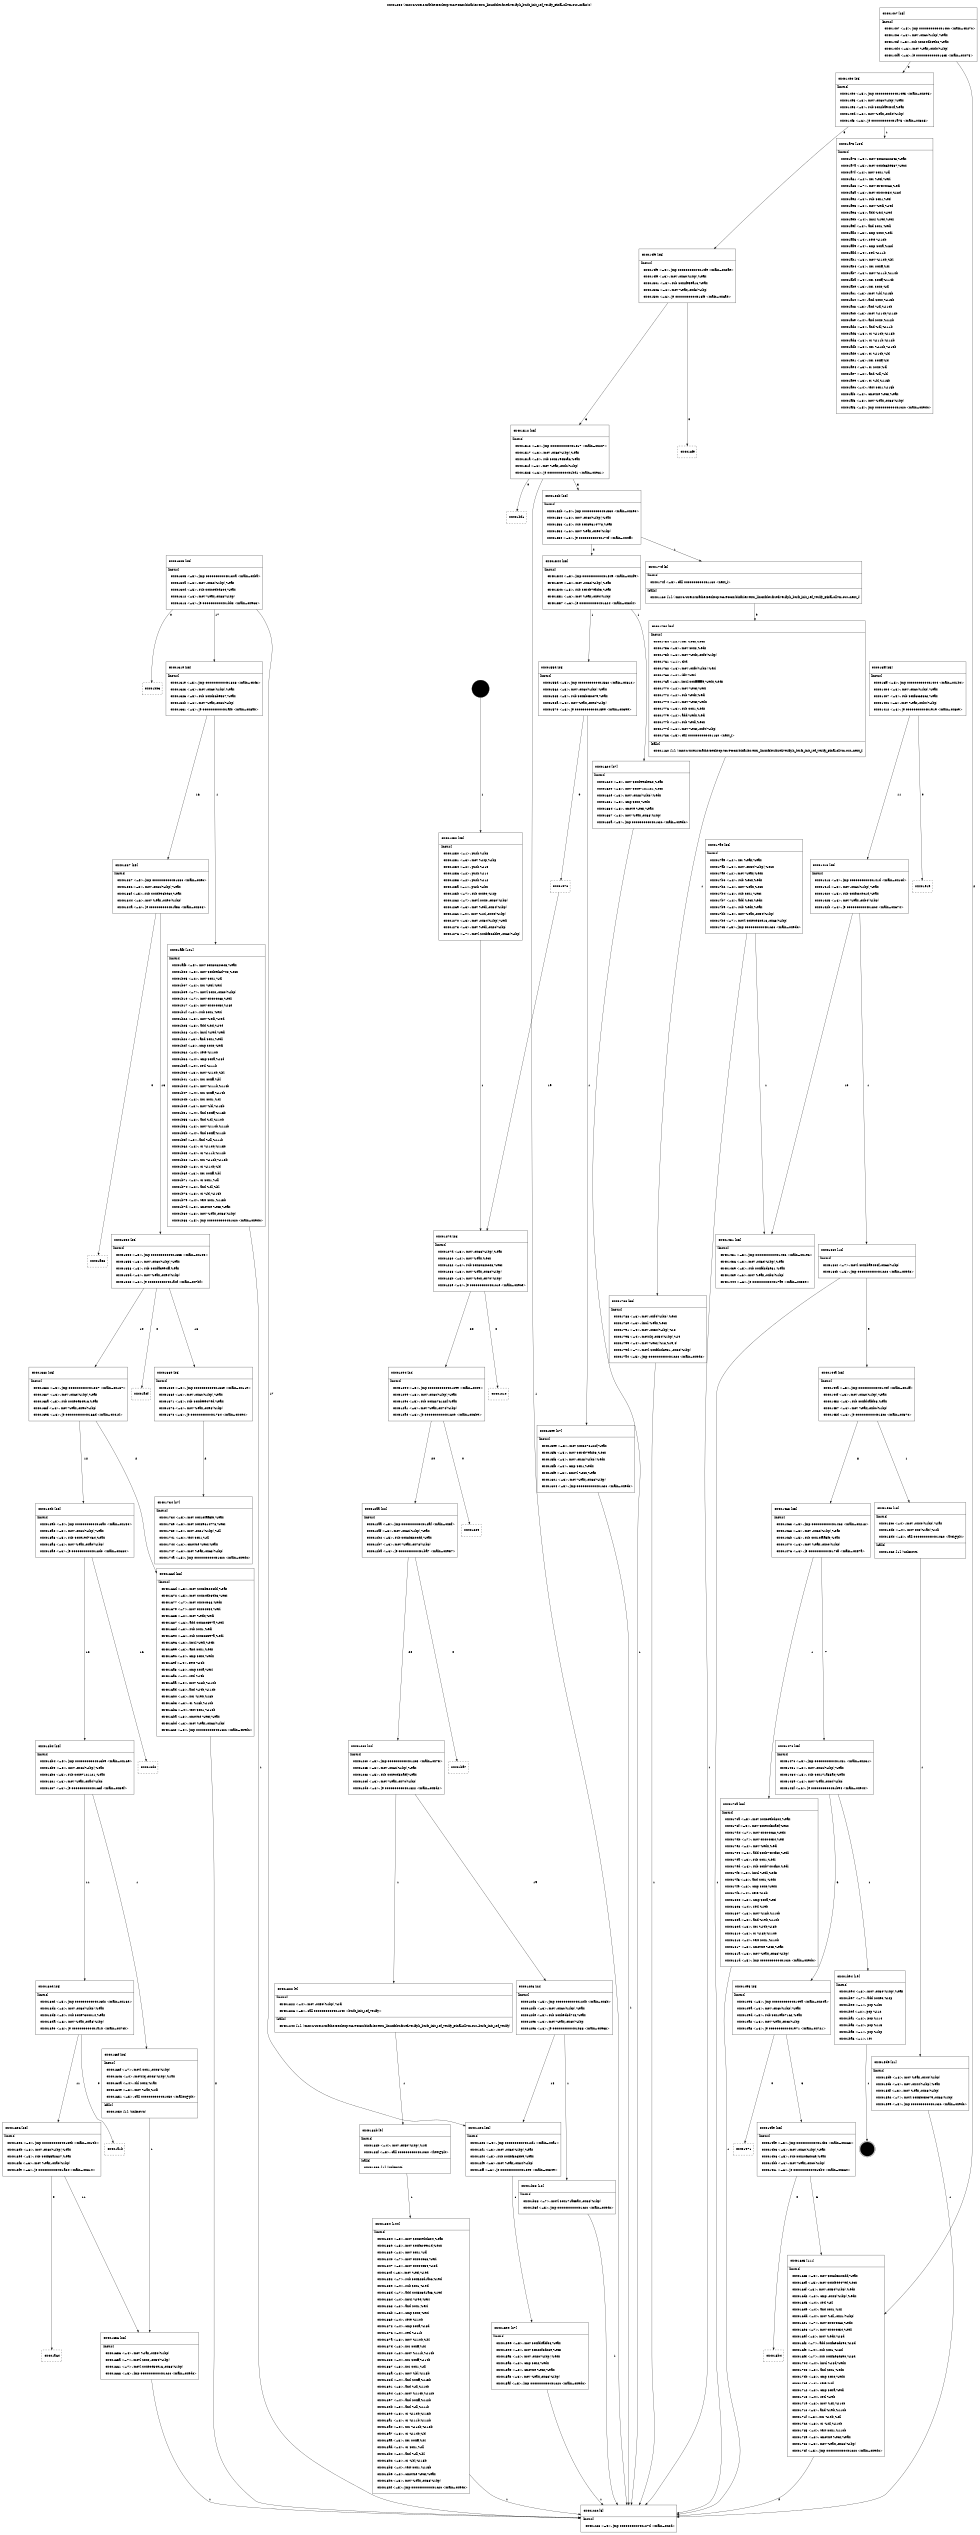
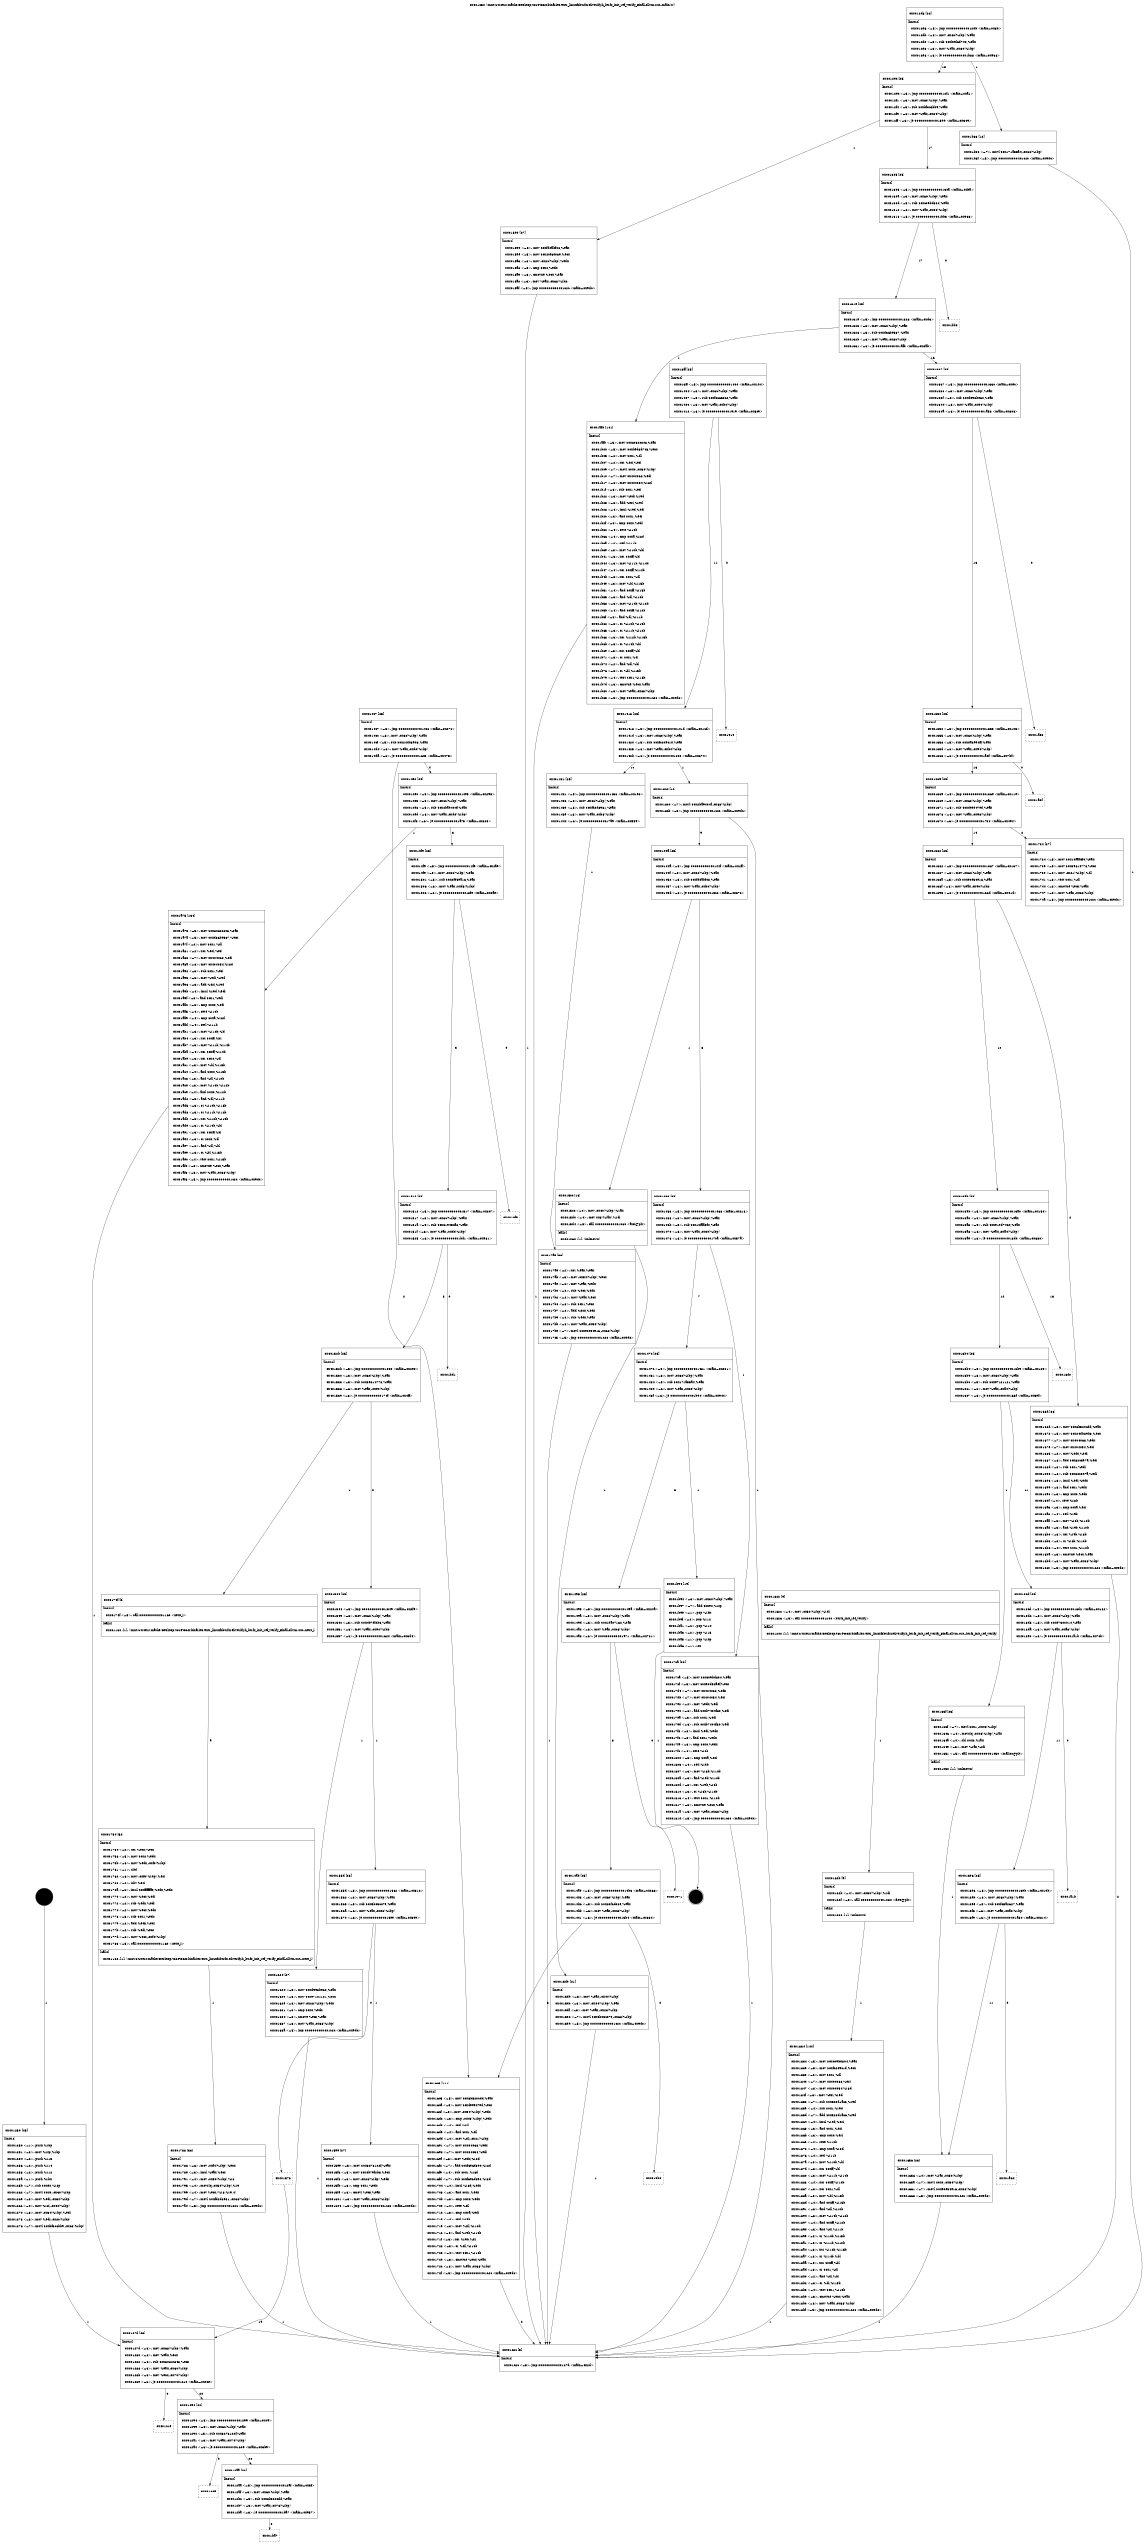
(760, 1083) -> (566, 1037)
(120, 1327) -> (972, 835)
(269, 1434) -> (927, 147)
(537, 1493) -> (92, 1883)
(396, 1767) -> none
